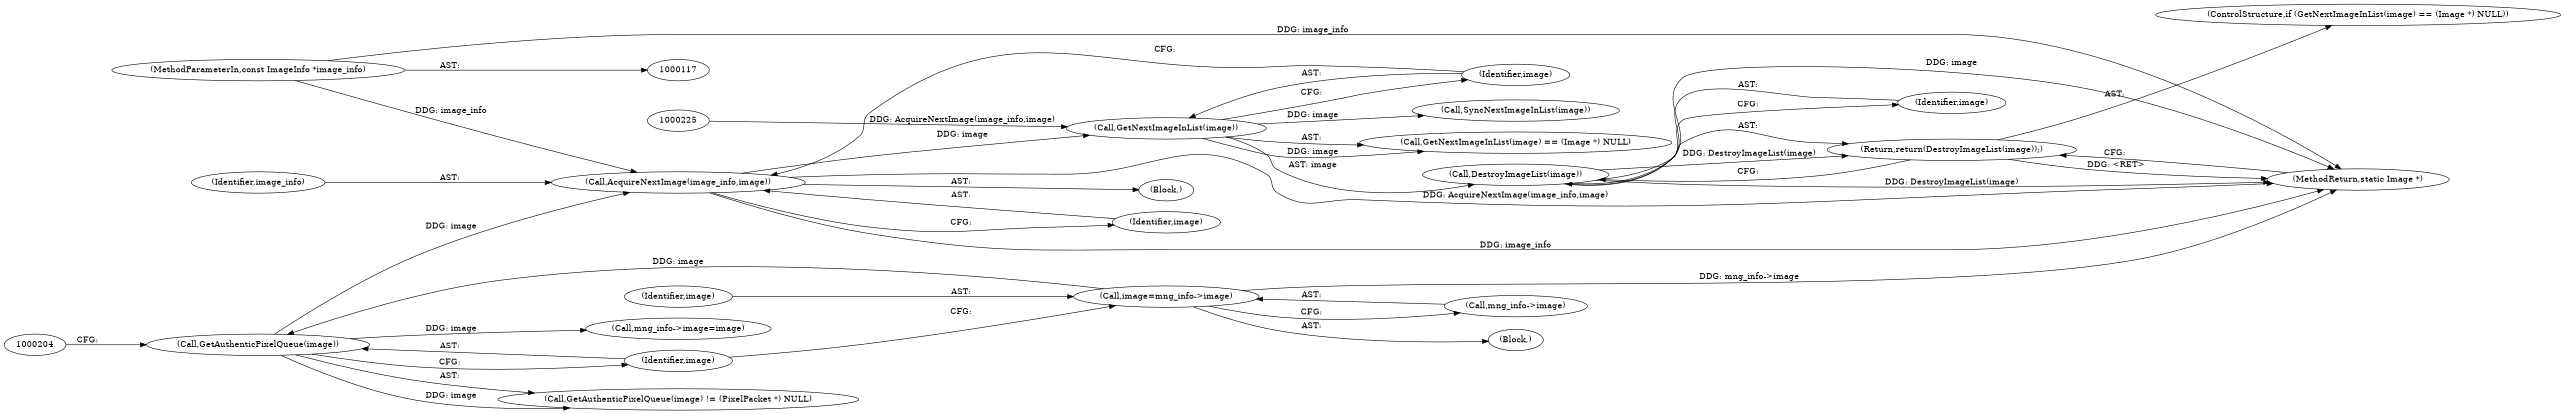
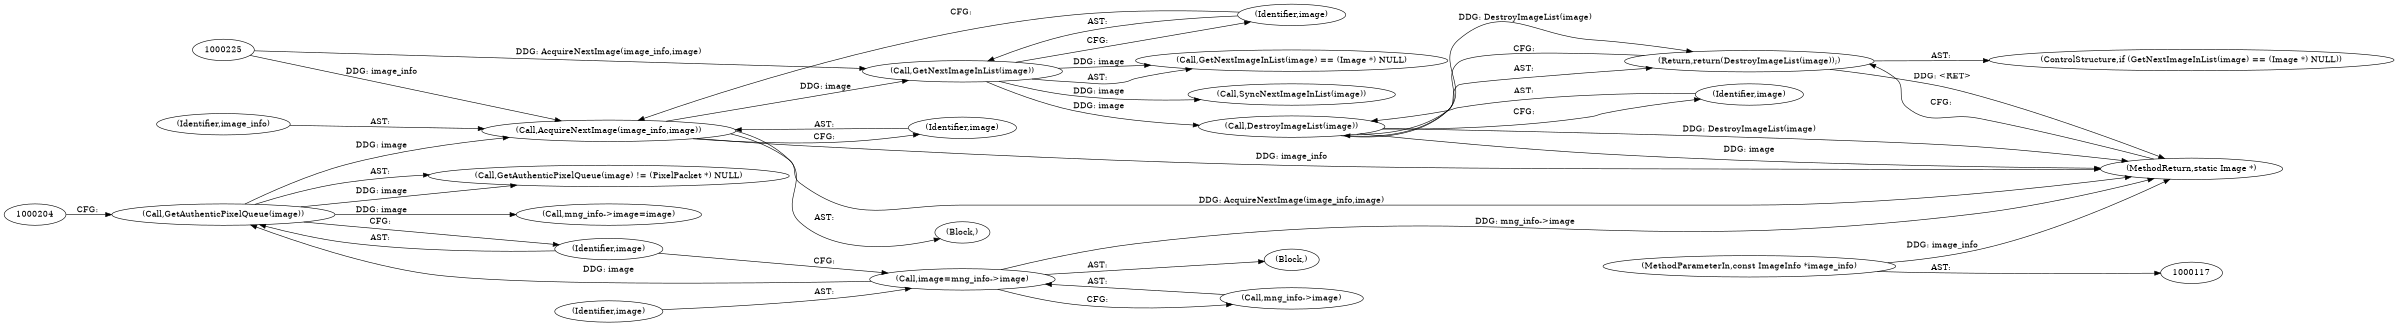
(463, 127) -> (403, 88)
(1313, 165) -> (1099, 106)
